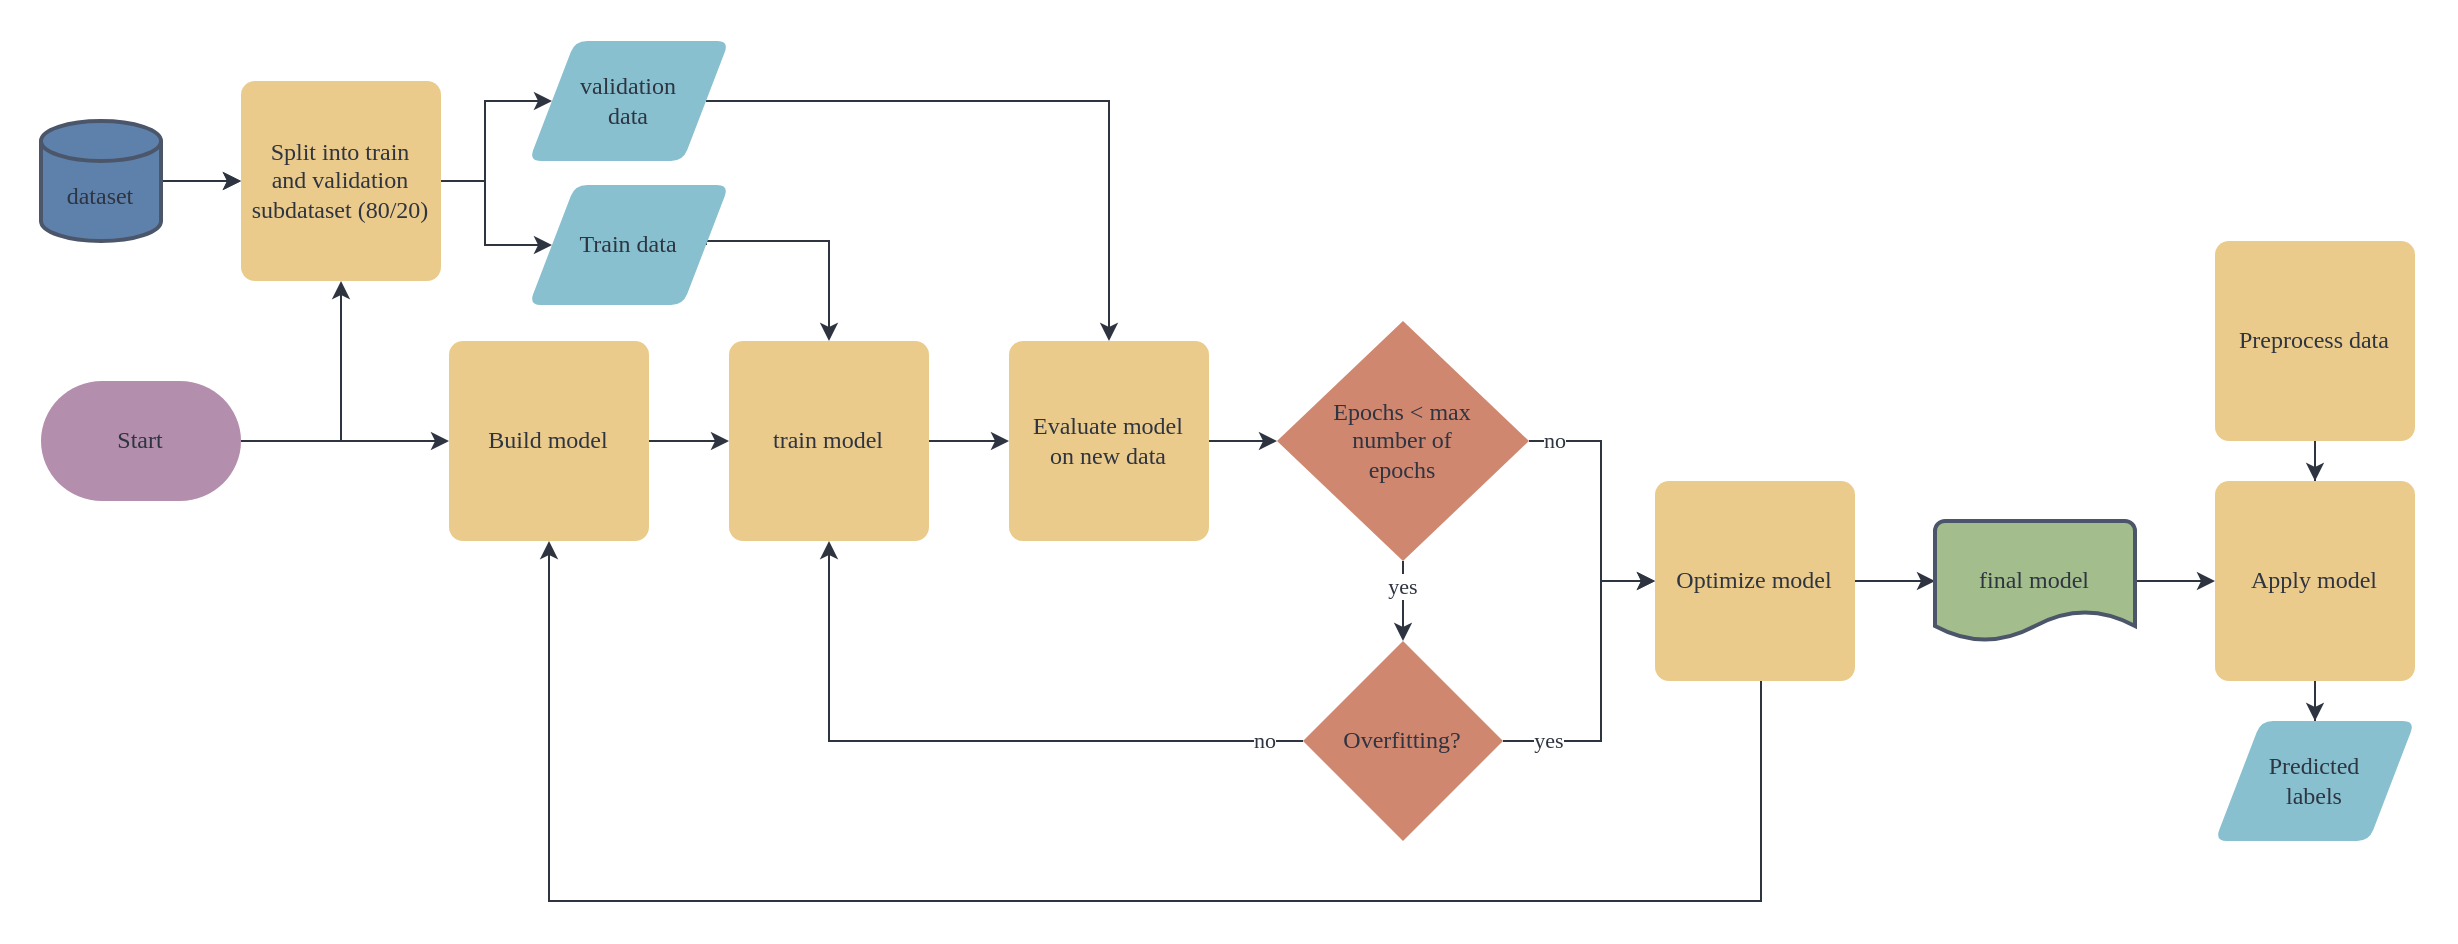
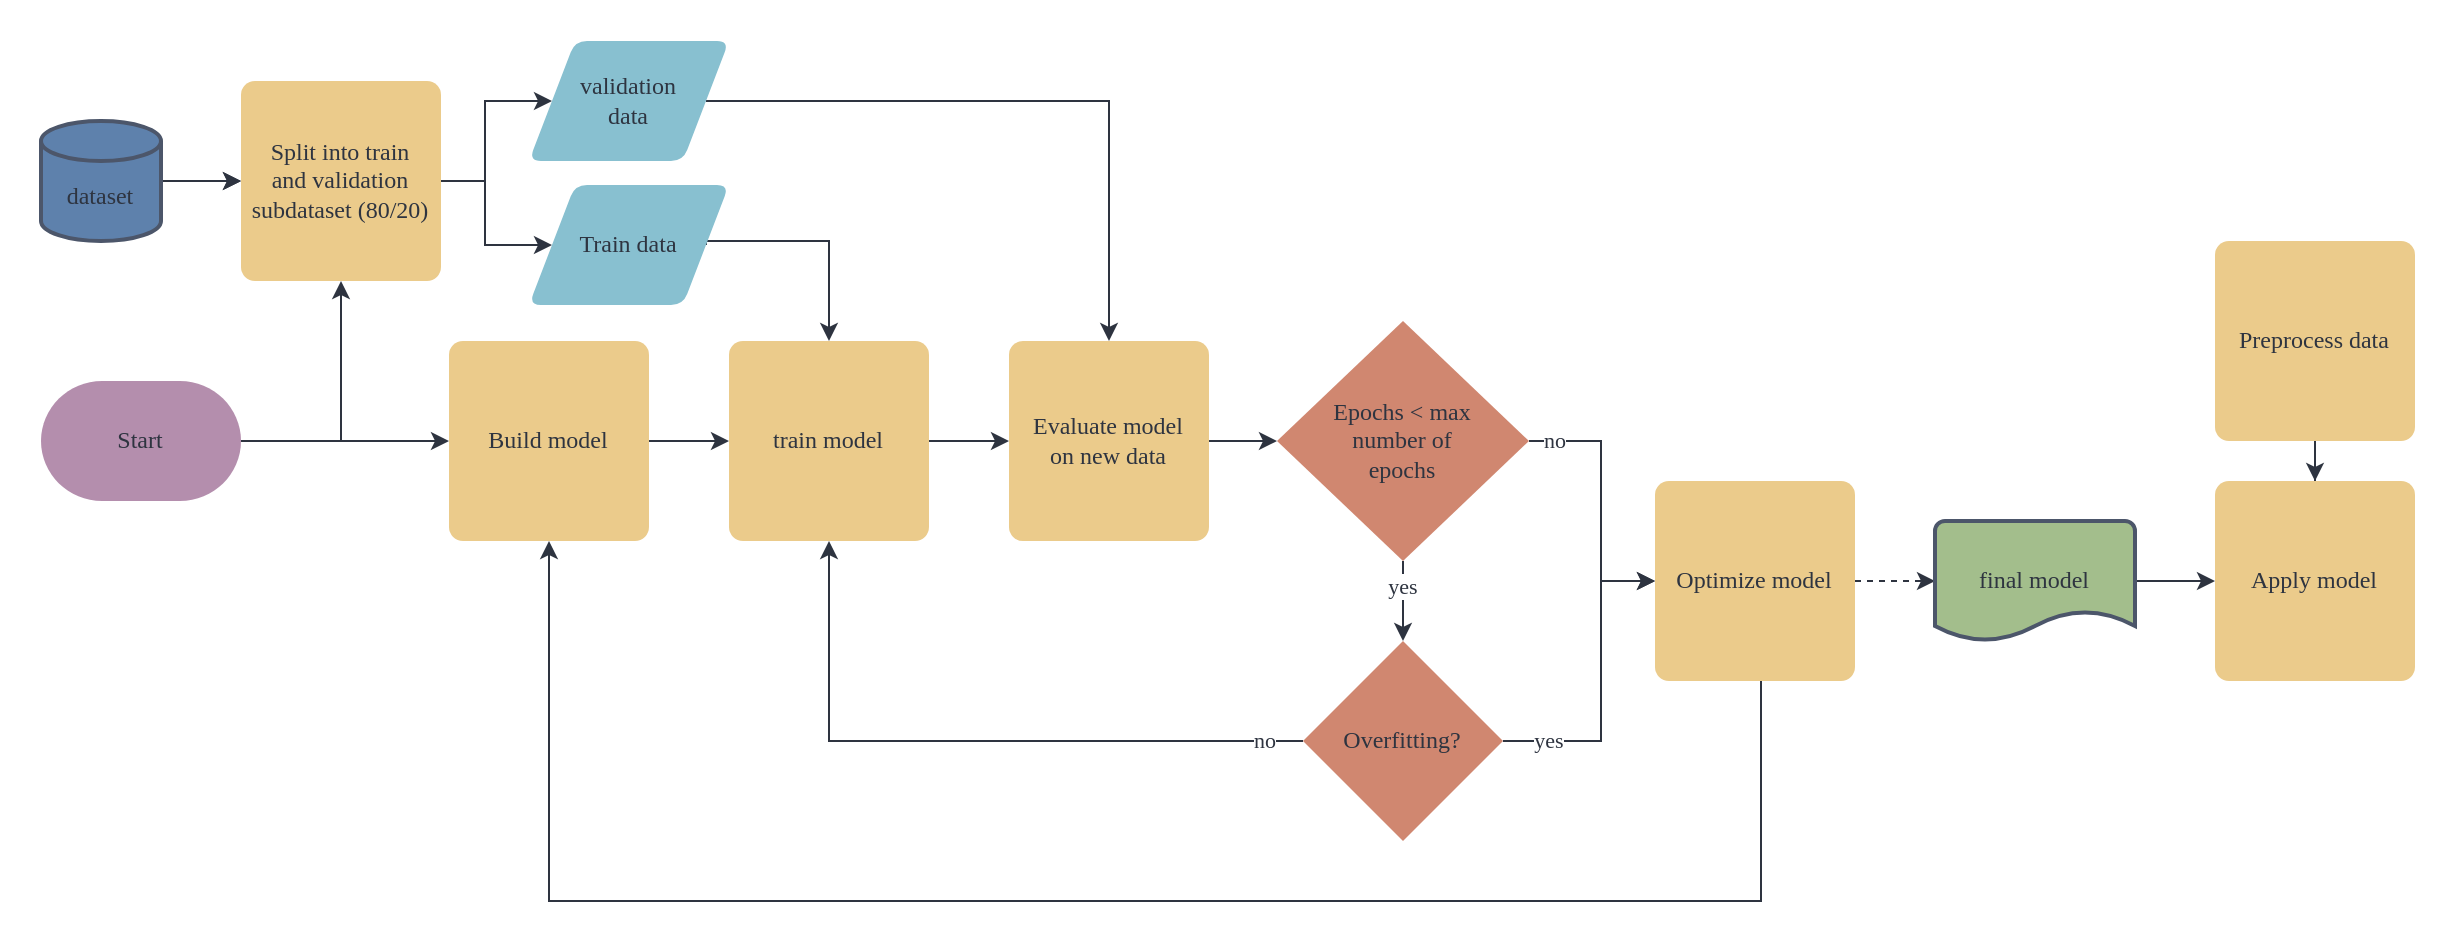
(1887, 581) -> (1887, 581)
(2315, 708) -> none
(2315, 781) -> none
